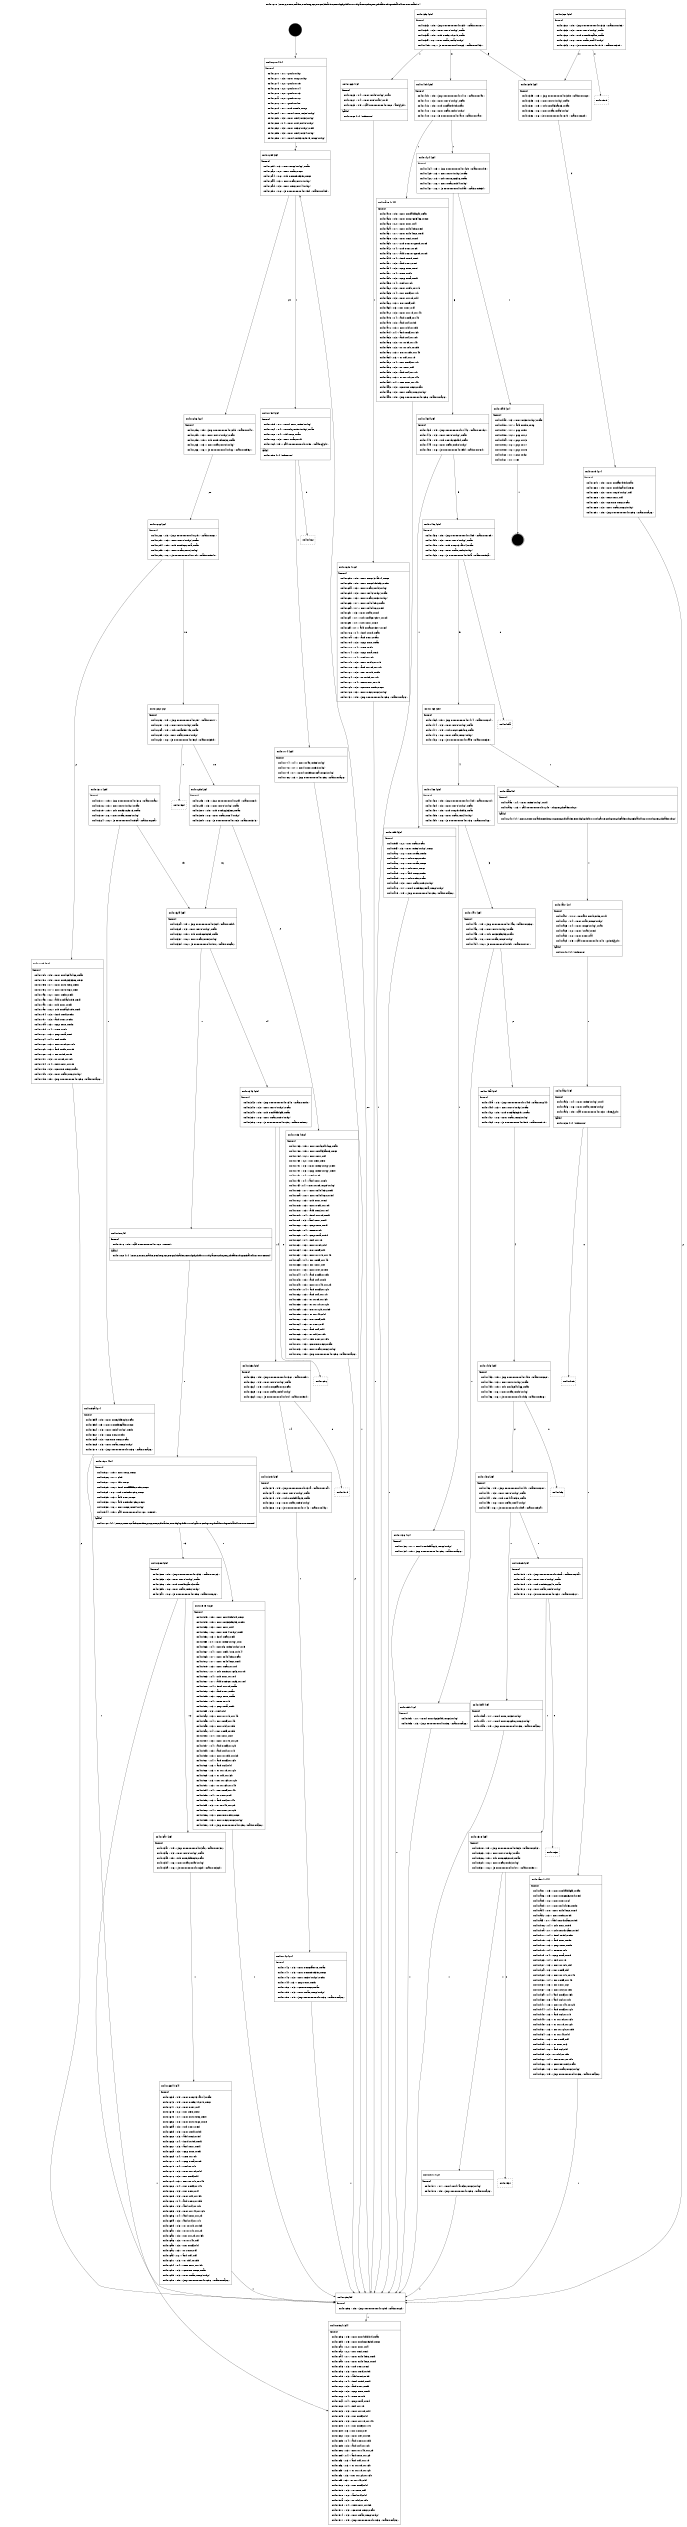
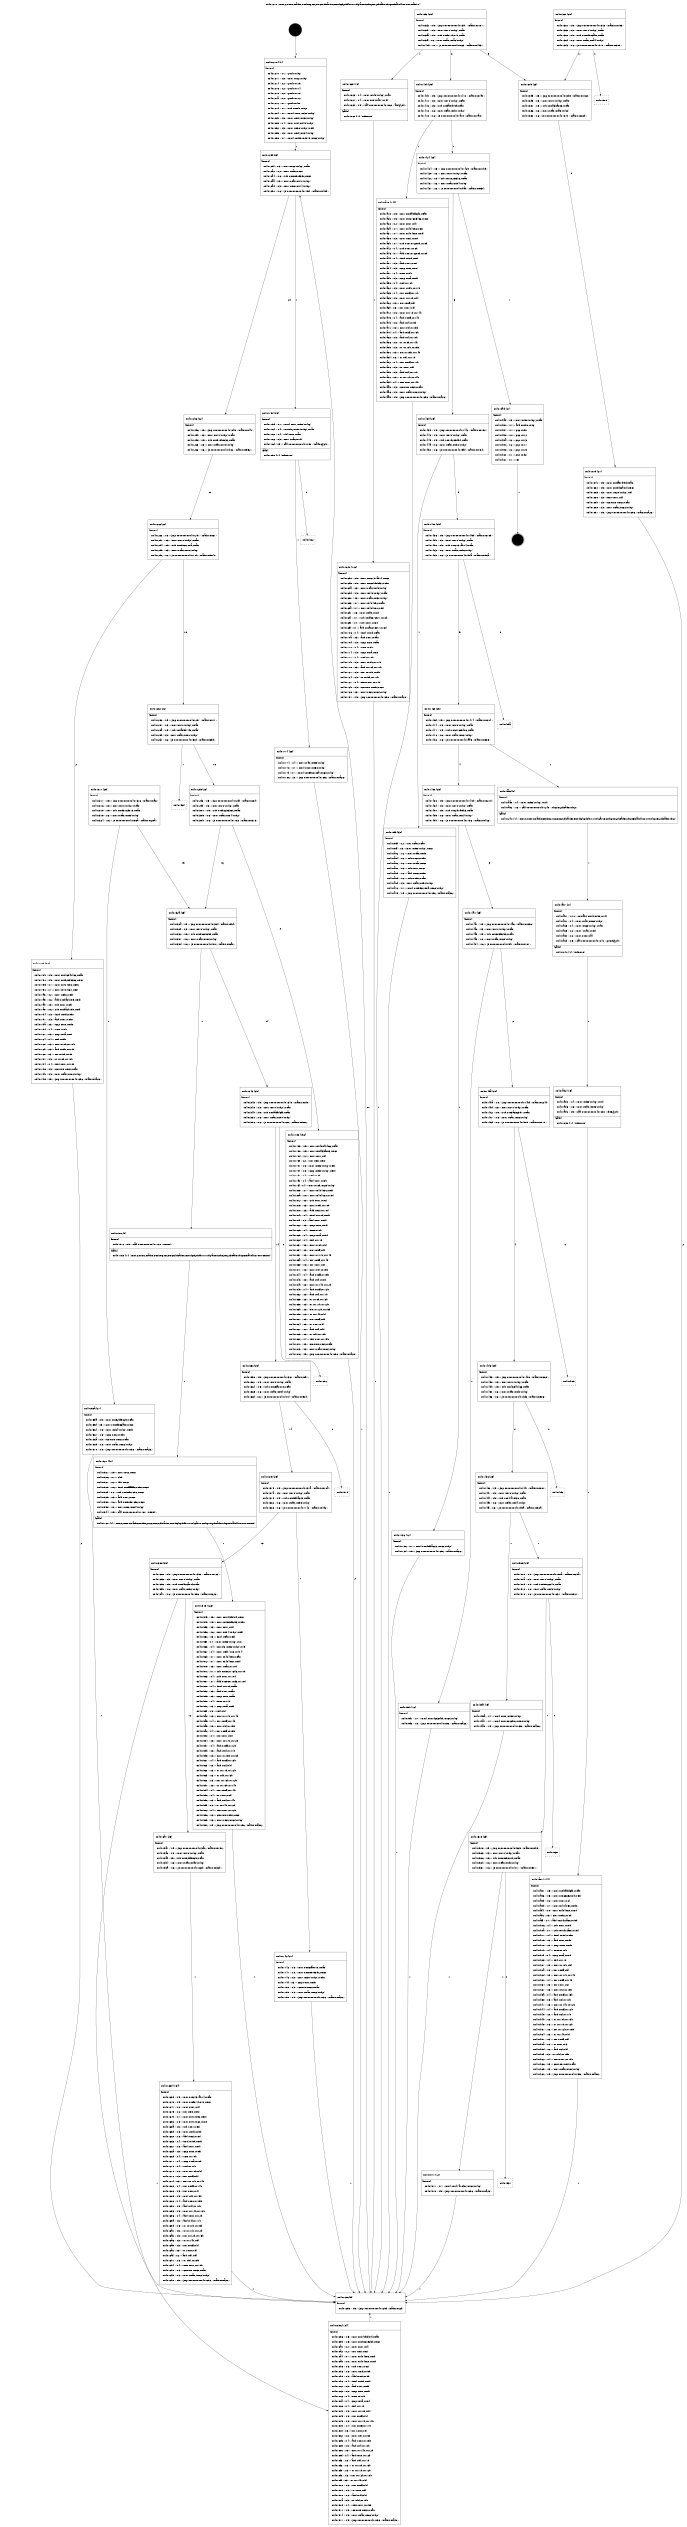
(573, 1251) -> (543, 1251)
(181, 1542) -> (253, 1539)
(367, 2316) -> (370, 2318)
